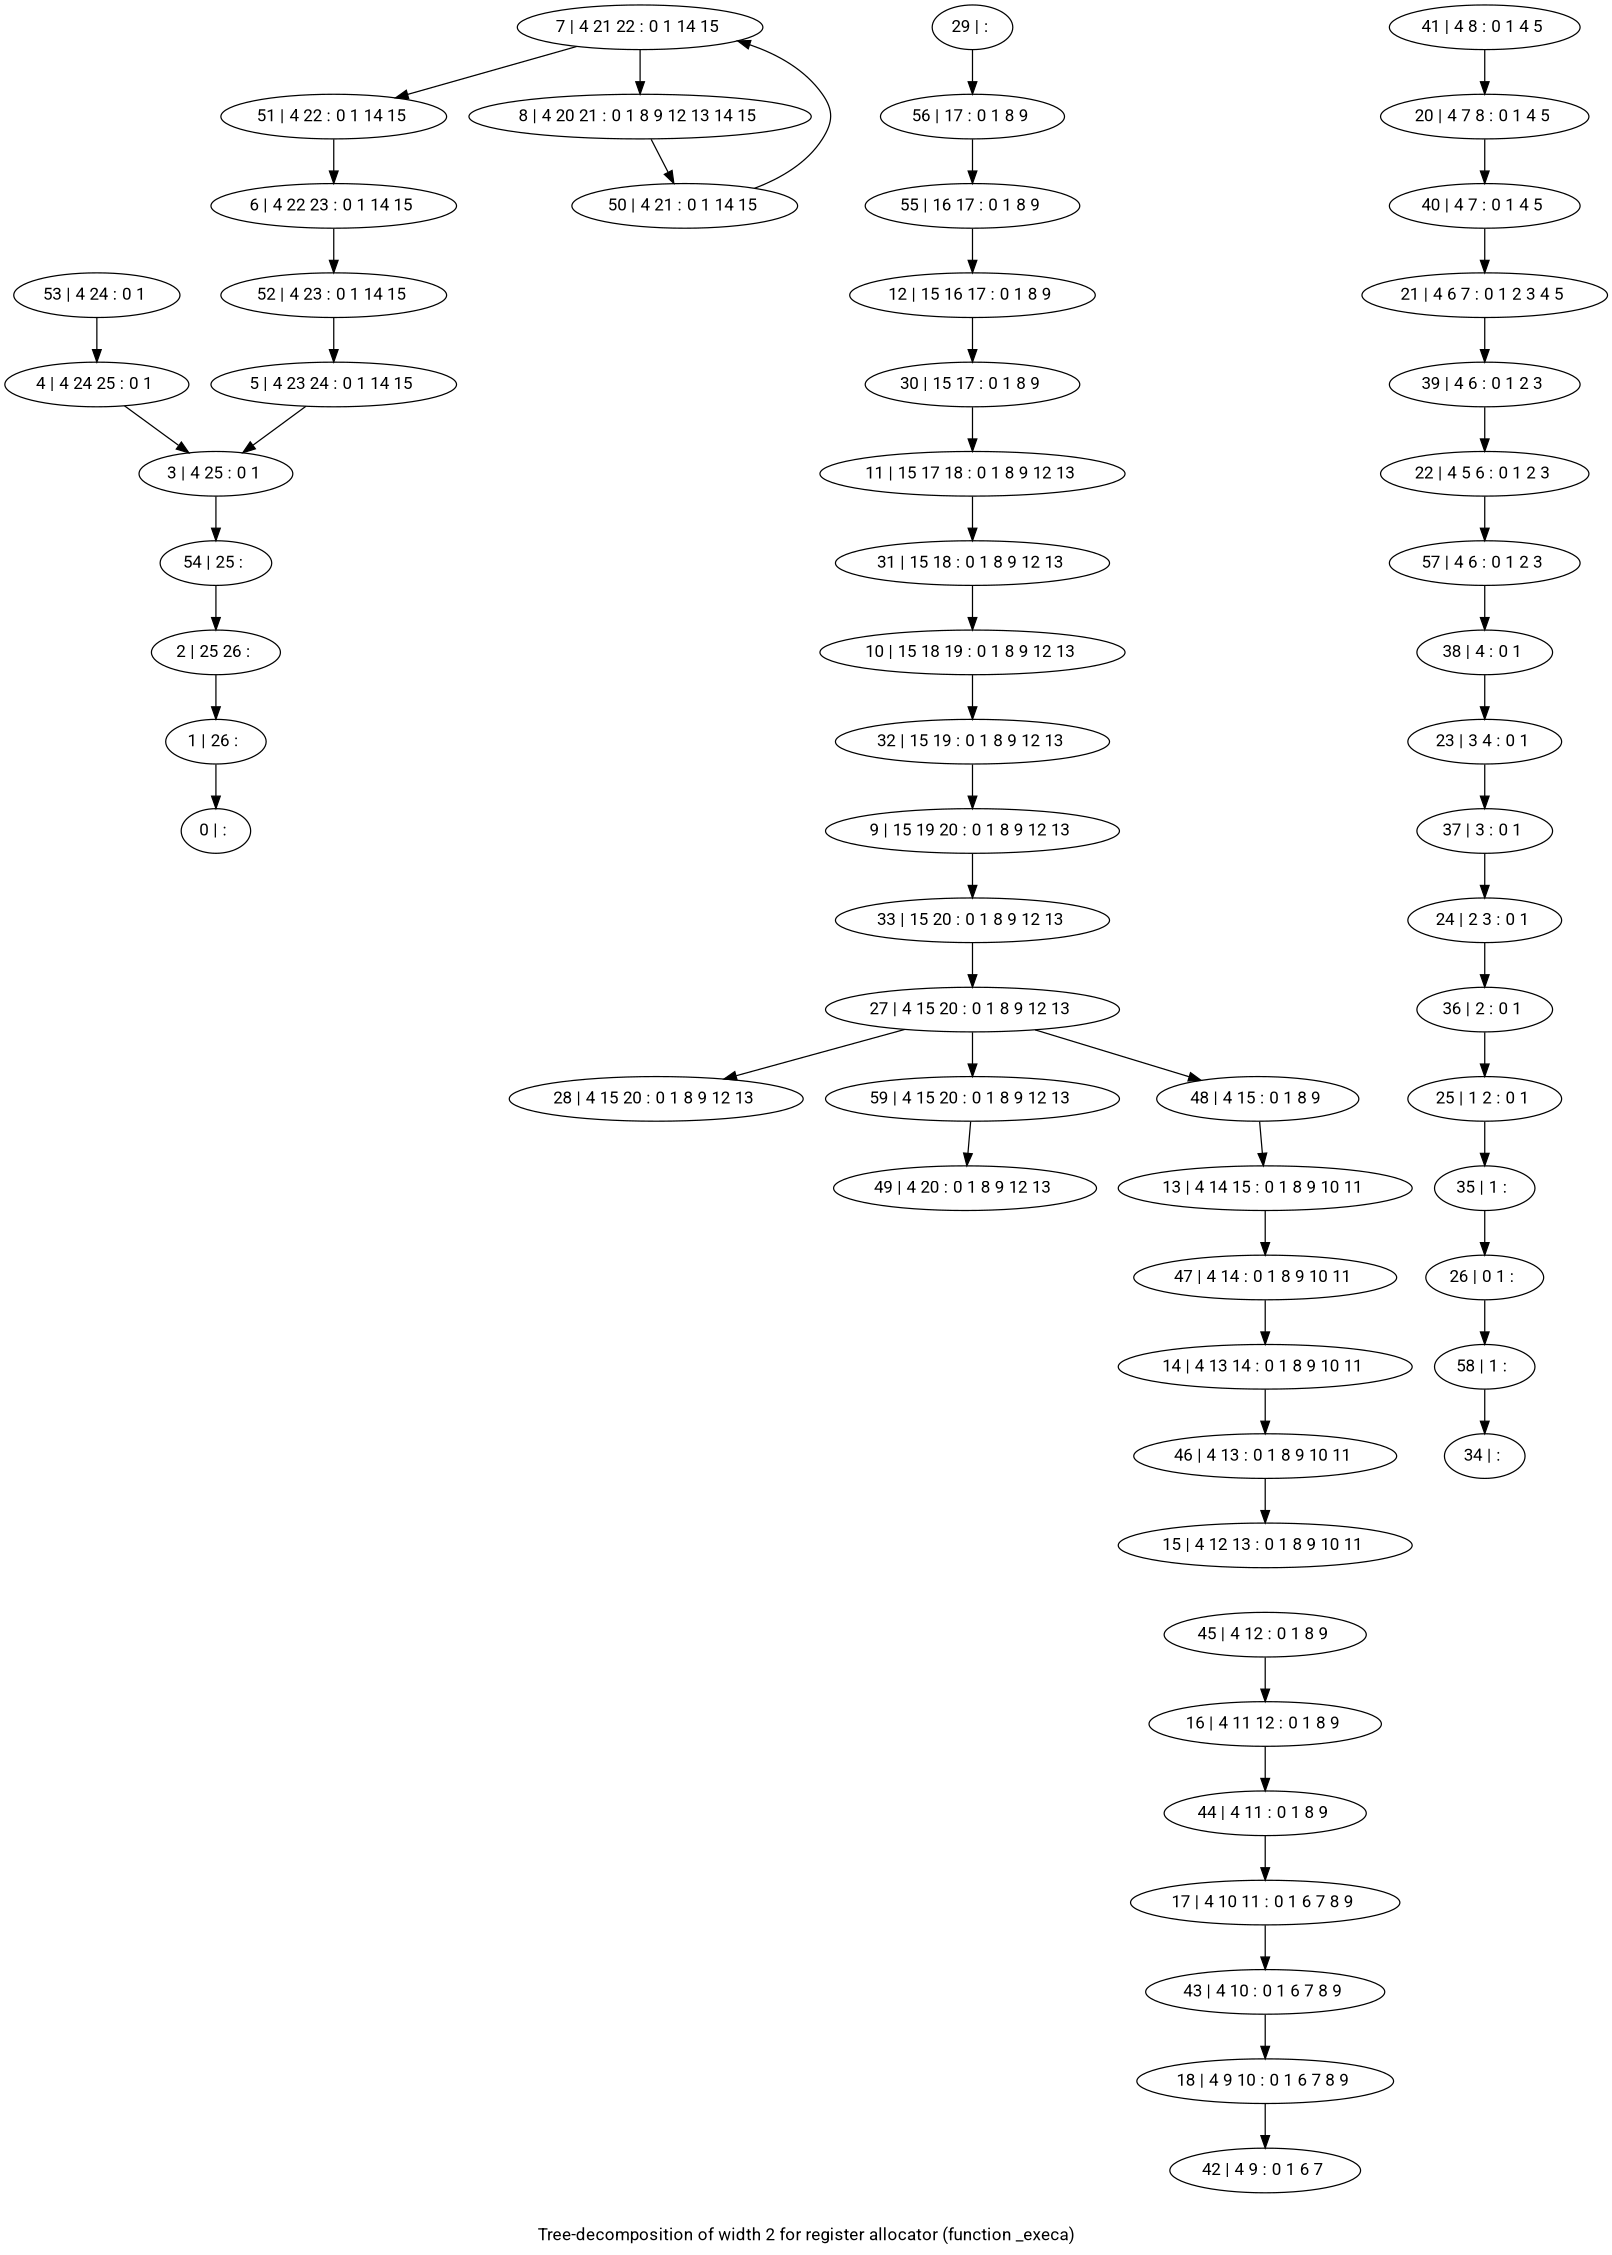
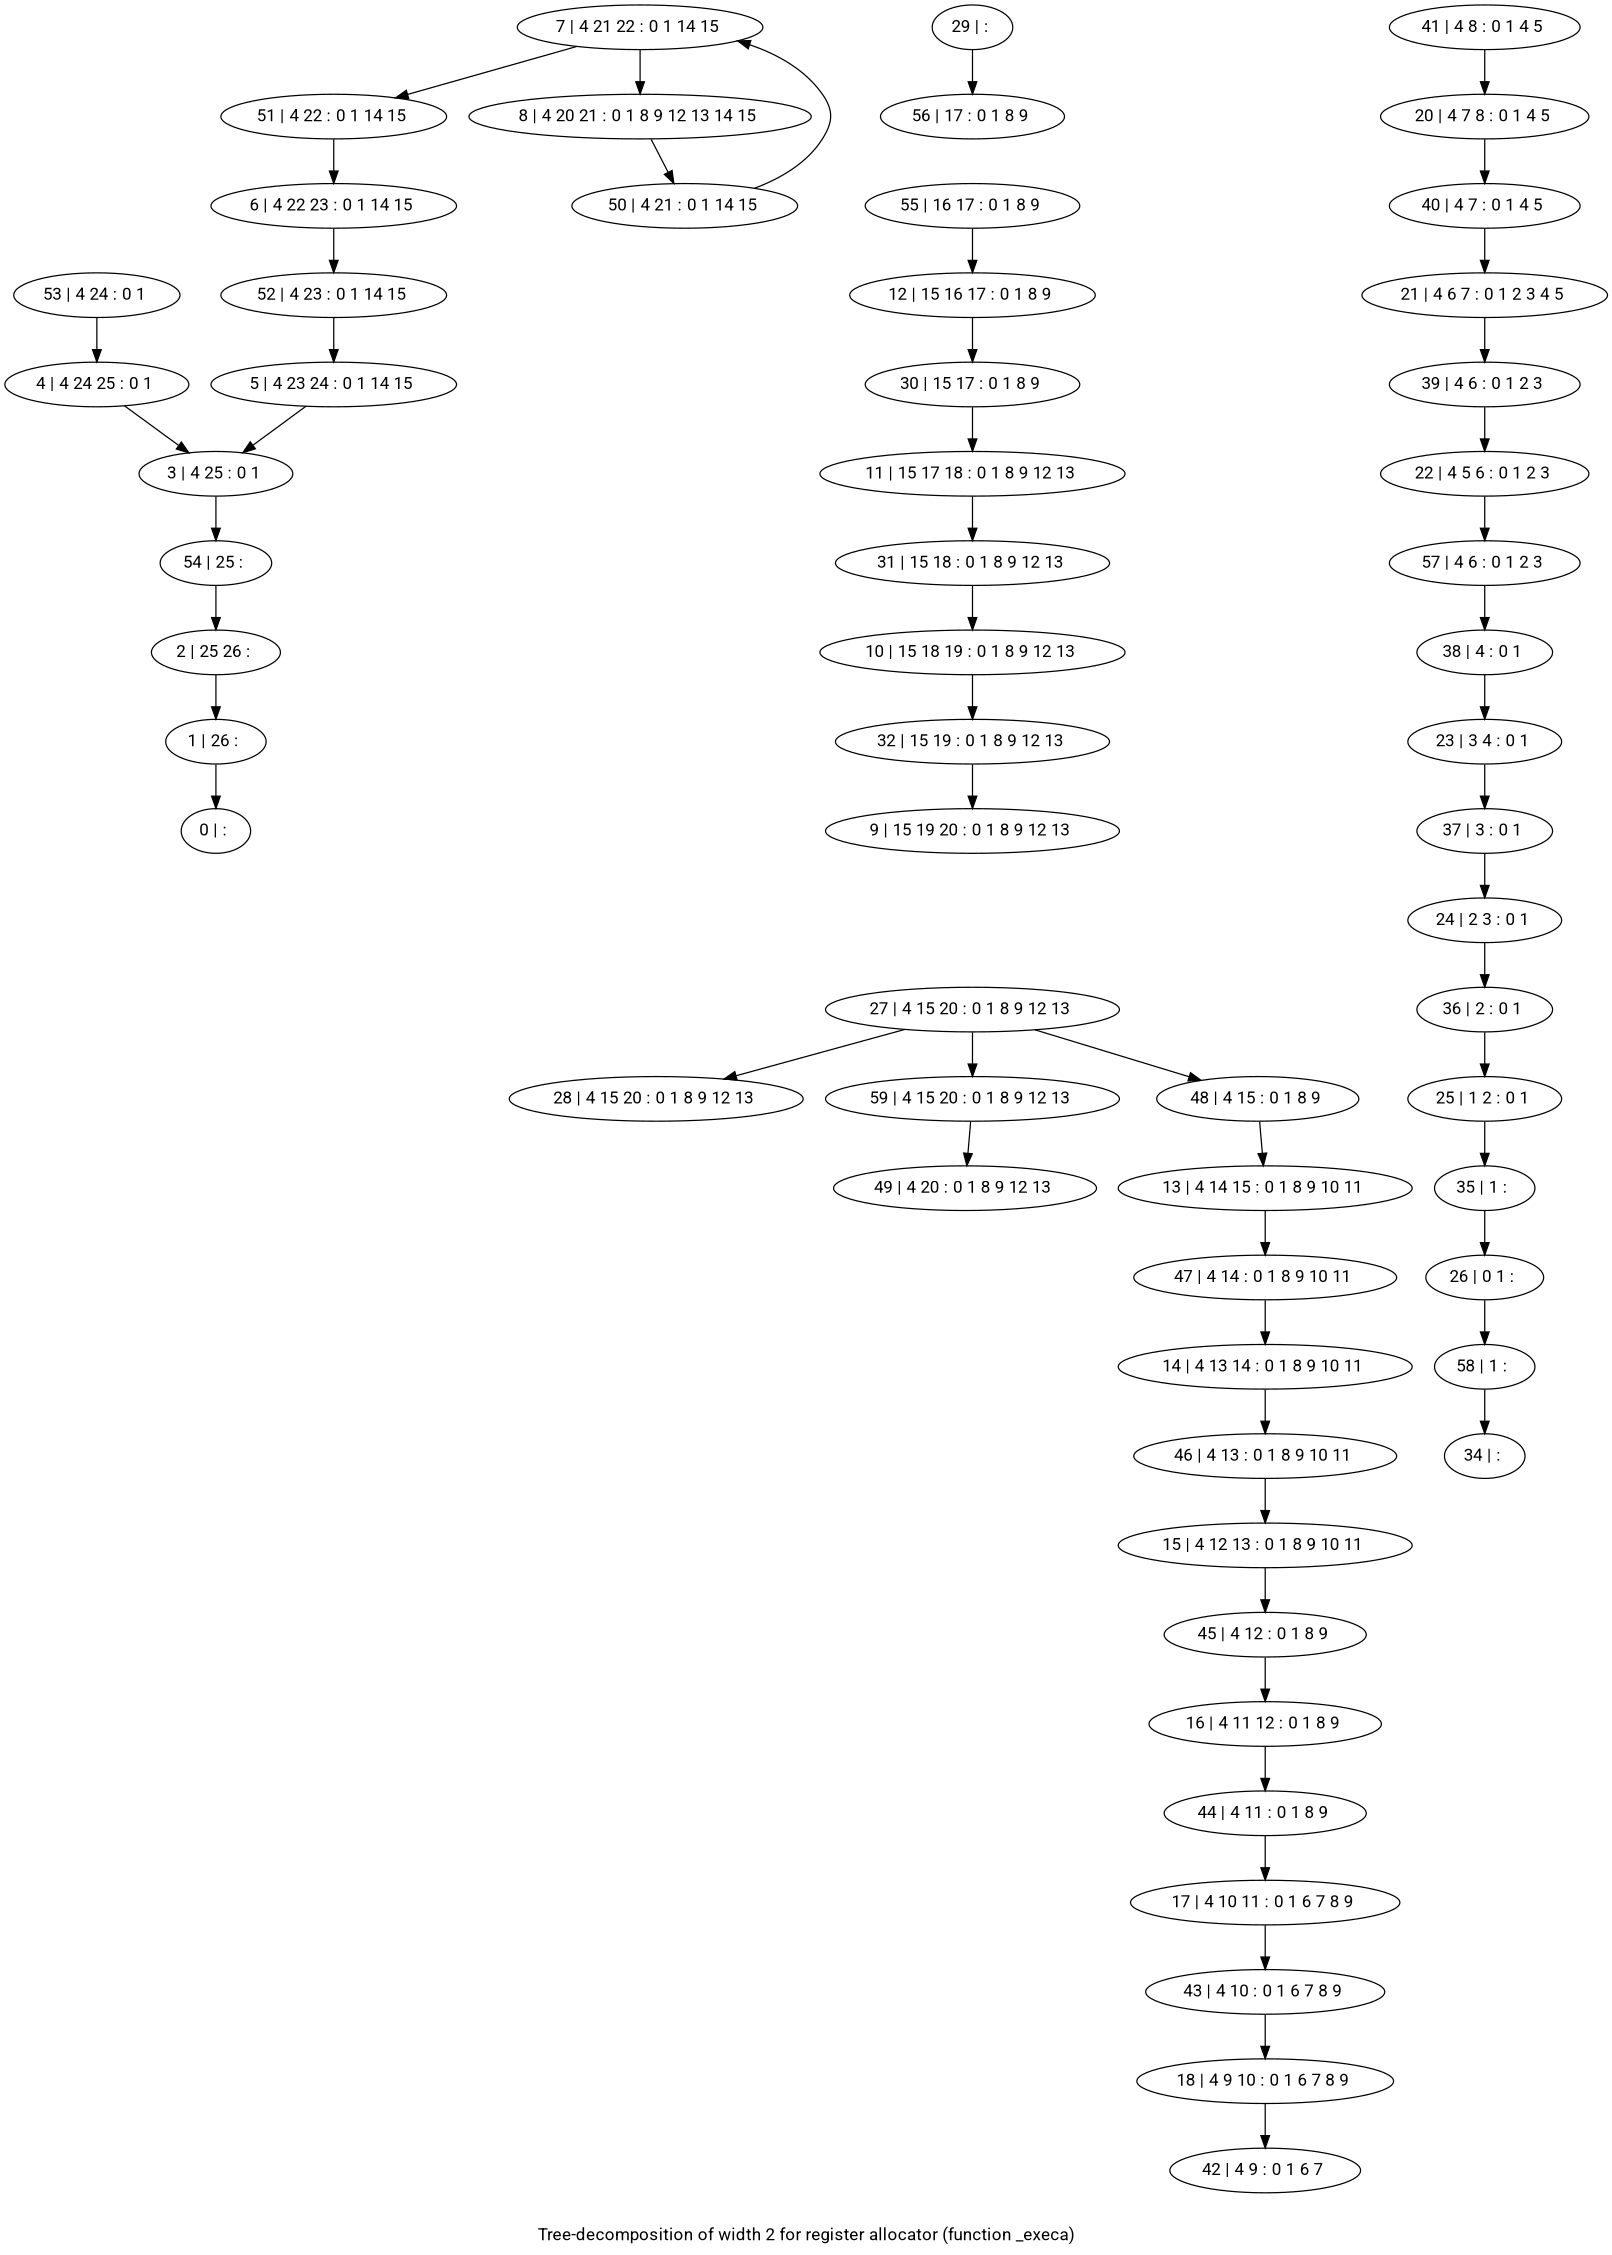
(972, 155) -> none
(972, 920) -> none
none -> (1265, 1584)
